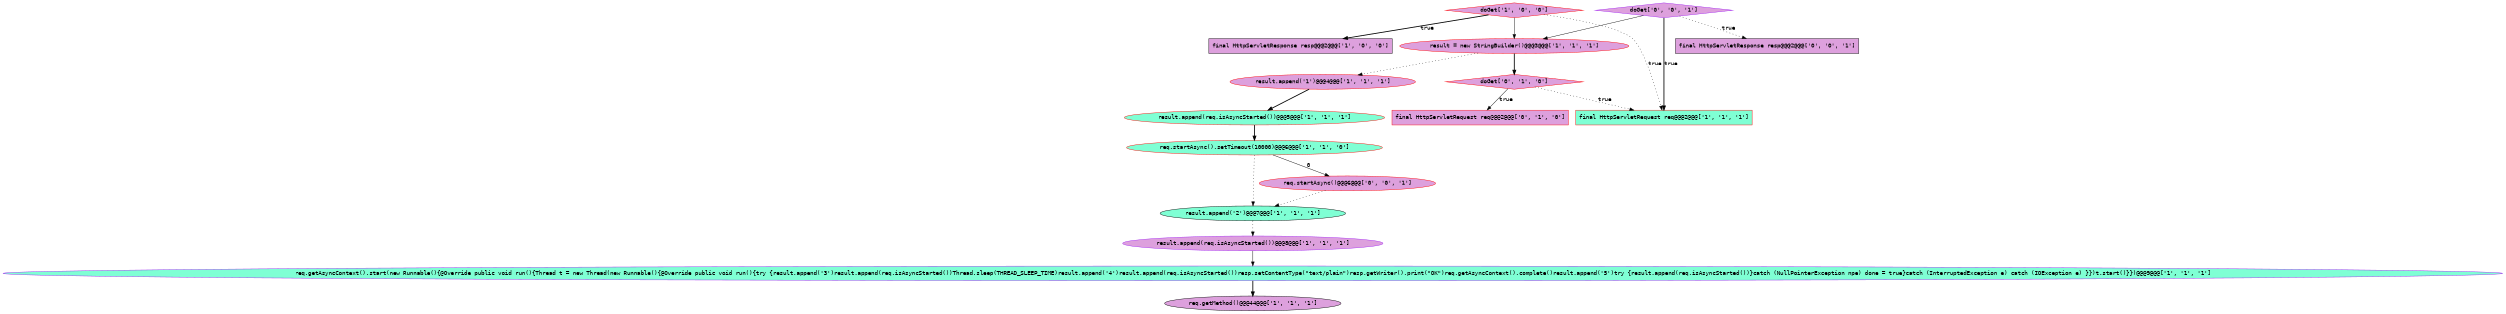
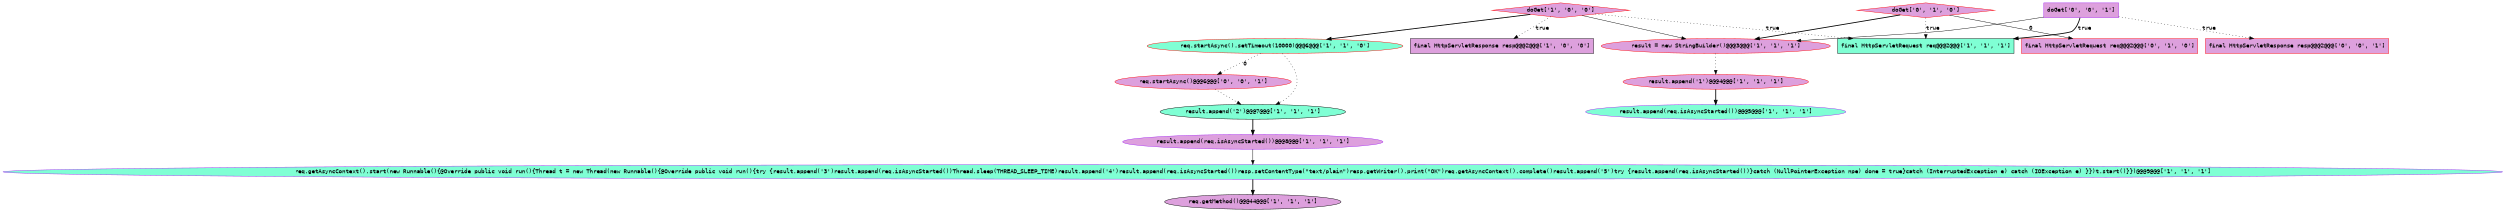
(1664, 10) -> (2081, 10)
(1418, 26) -> (1534, 27)
(1767, 46) -> (2297, 46)
(1514, 62) -> (1830, 27)
(1506, 100) -> (2031, 28)
(1254, 118) -> (1716, 112)
(1664, 118) -> (1926, 46)
(1254, 131) -> (1431, 27)
(1299, 165) -> (1241, 63)
(1253, 226) -> (1253, 125)
